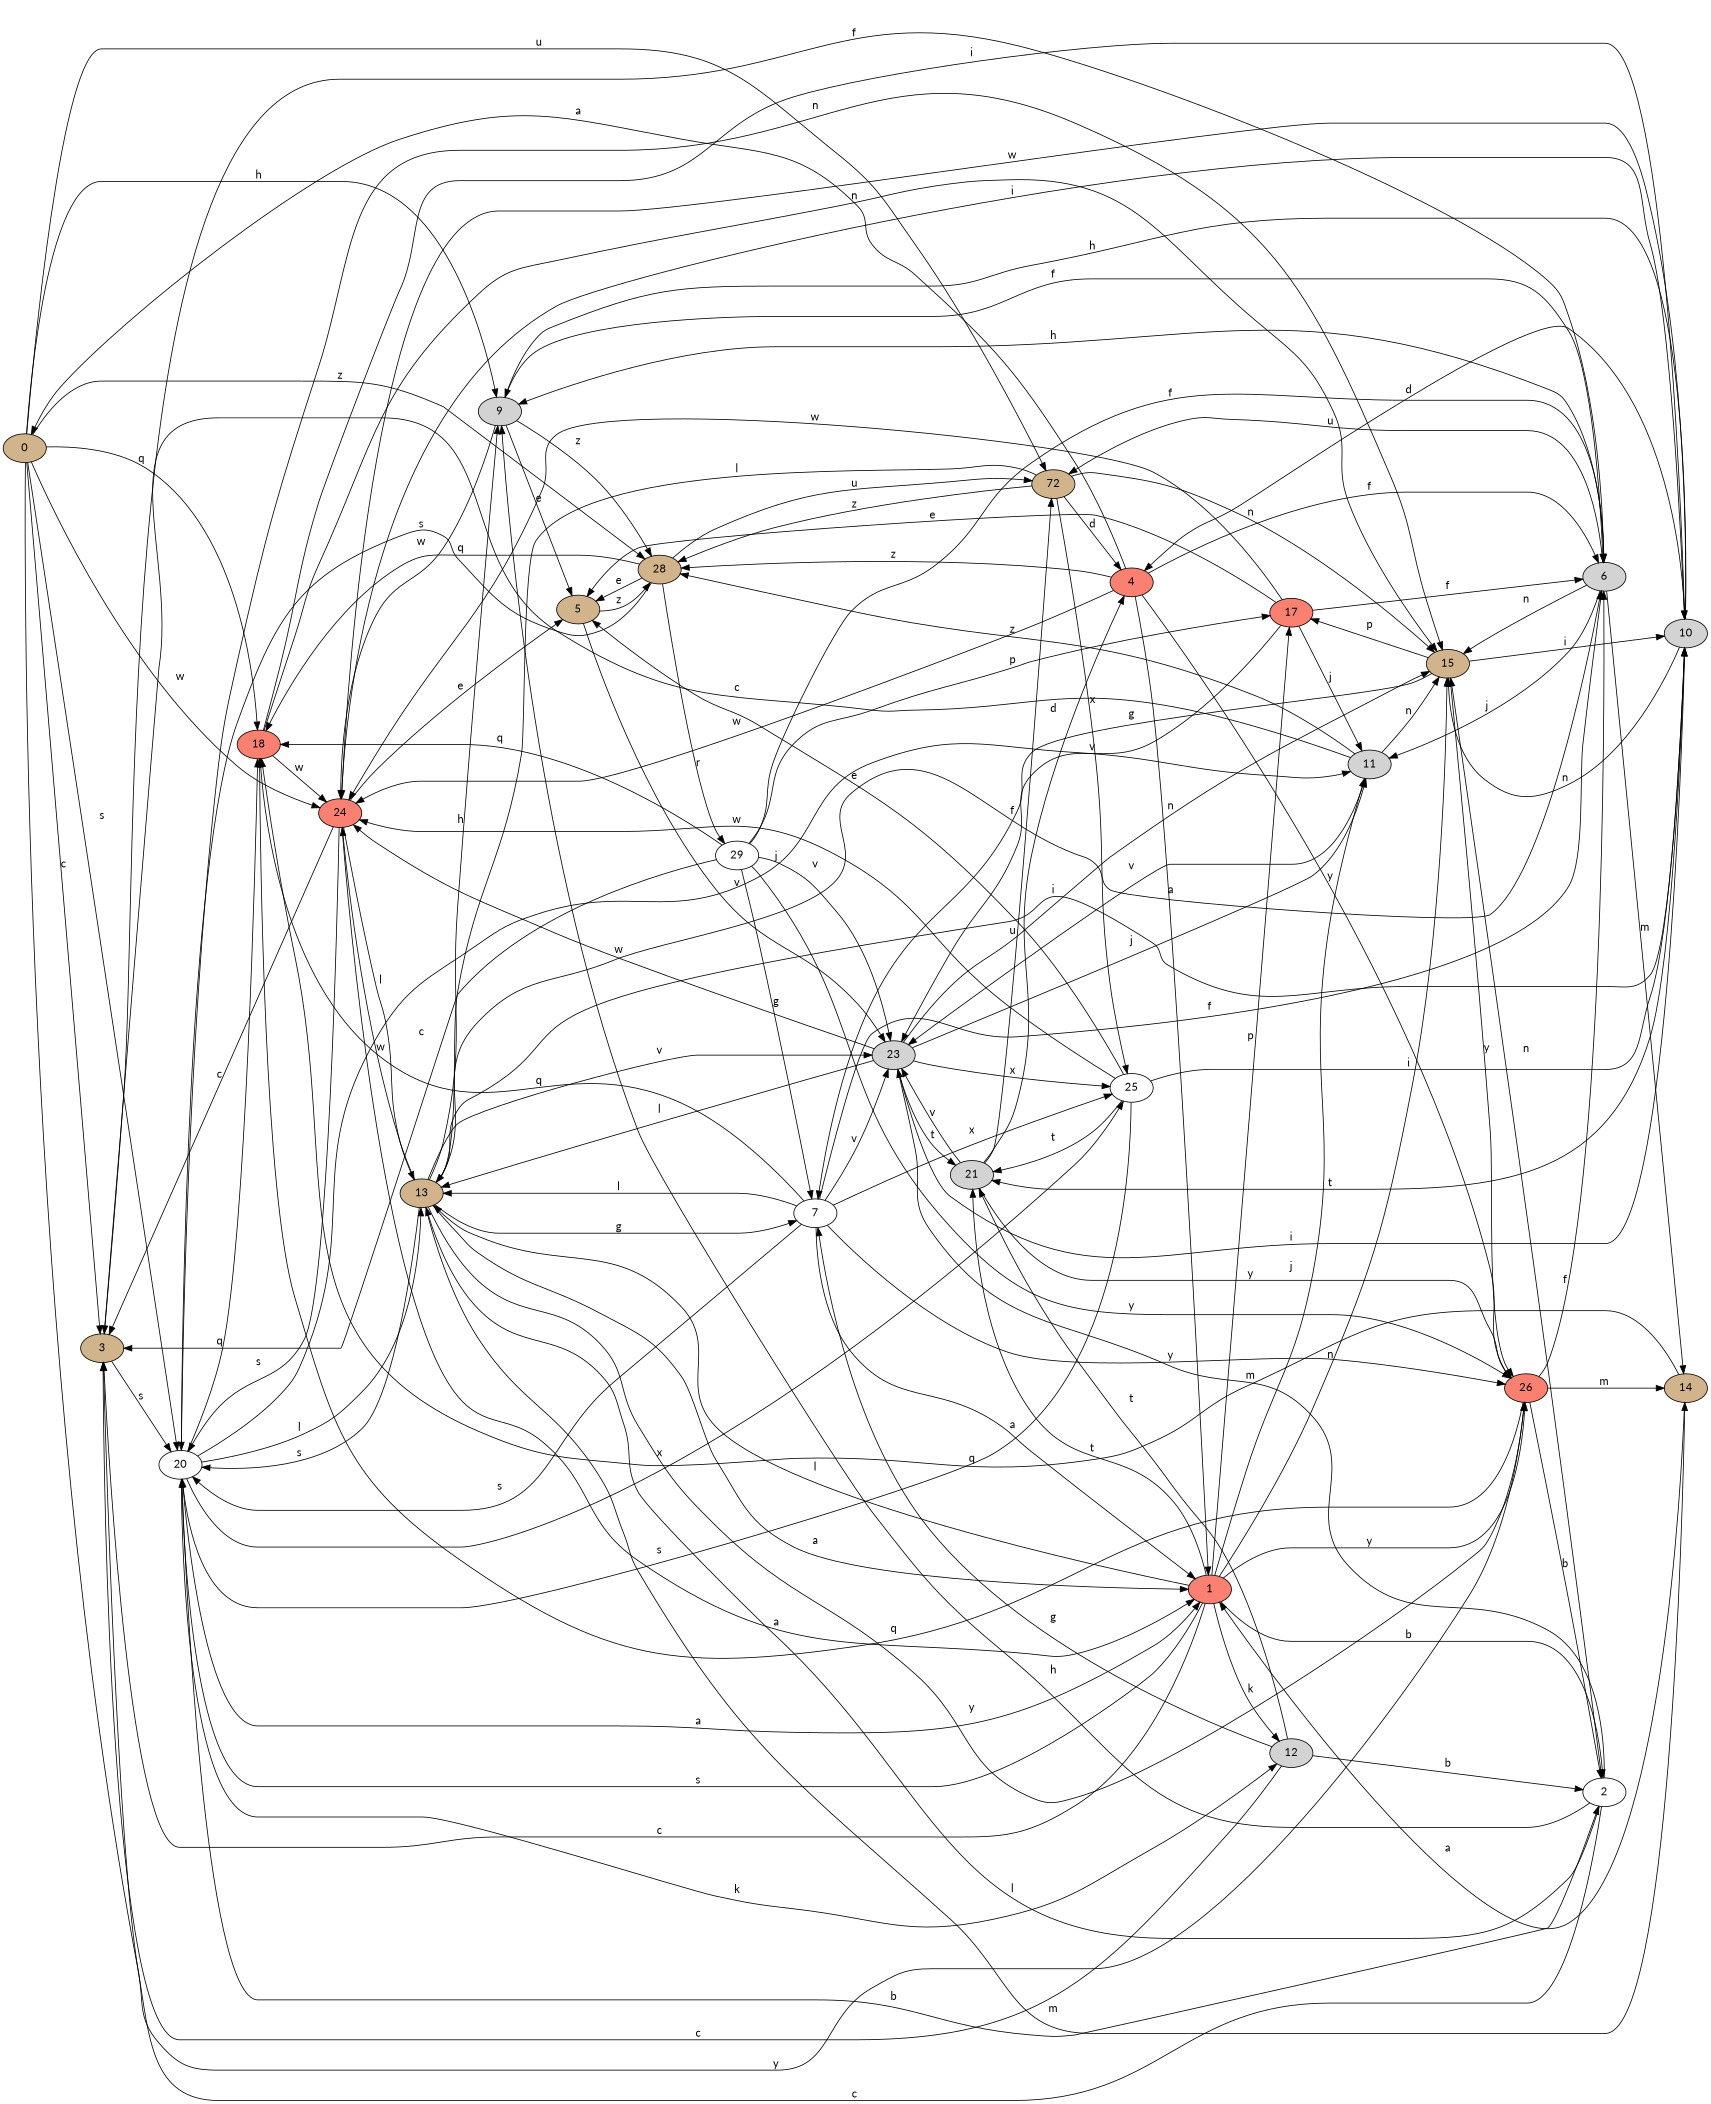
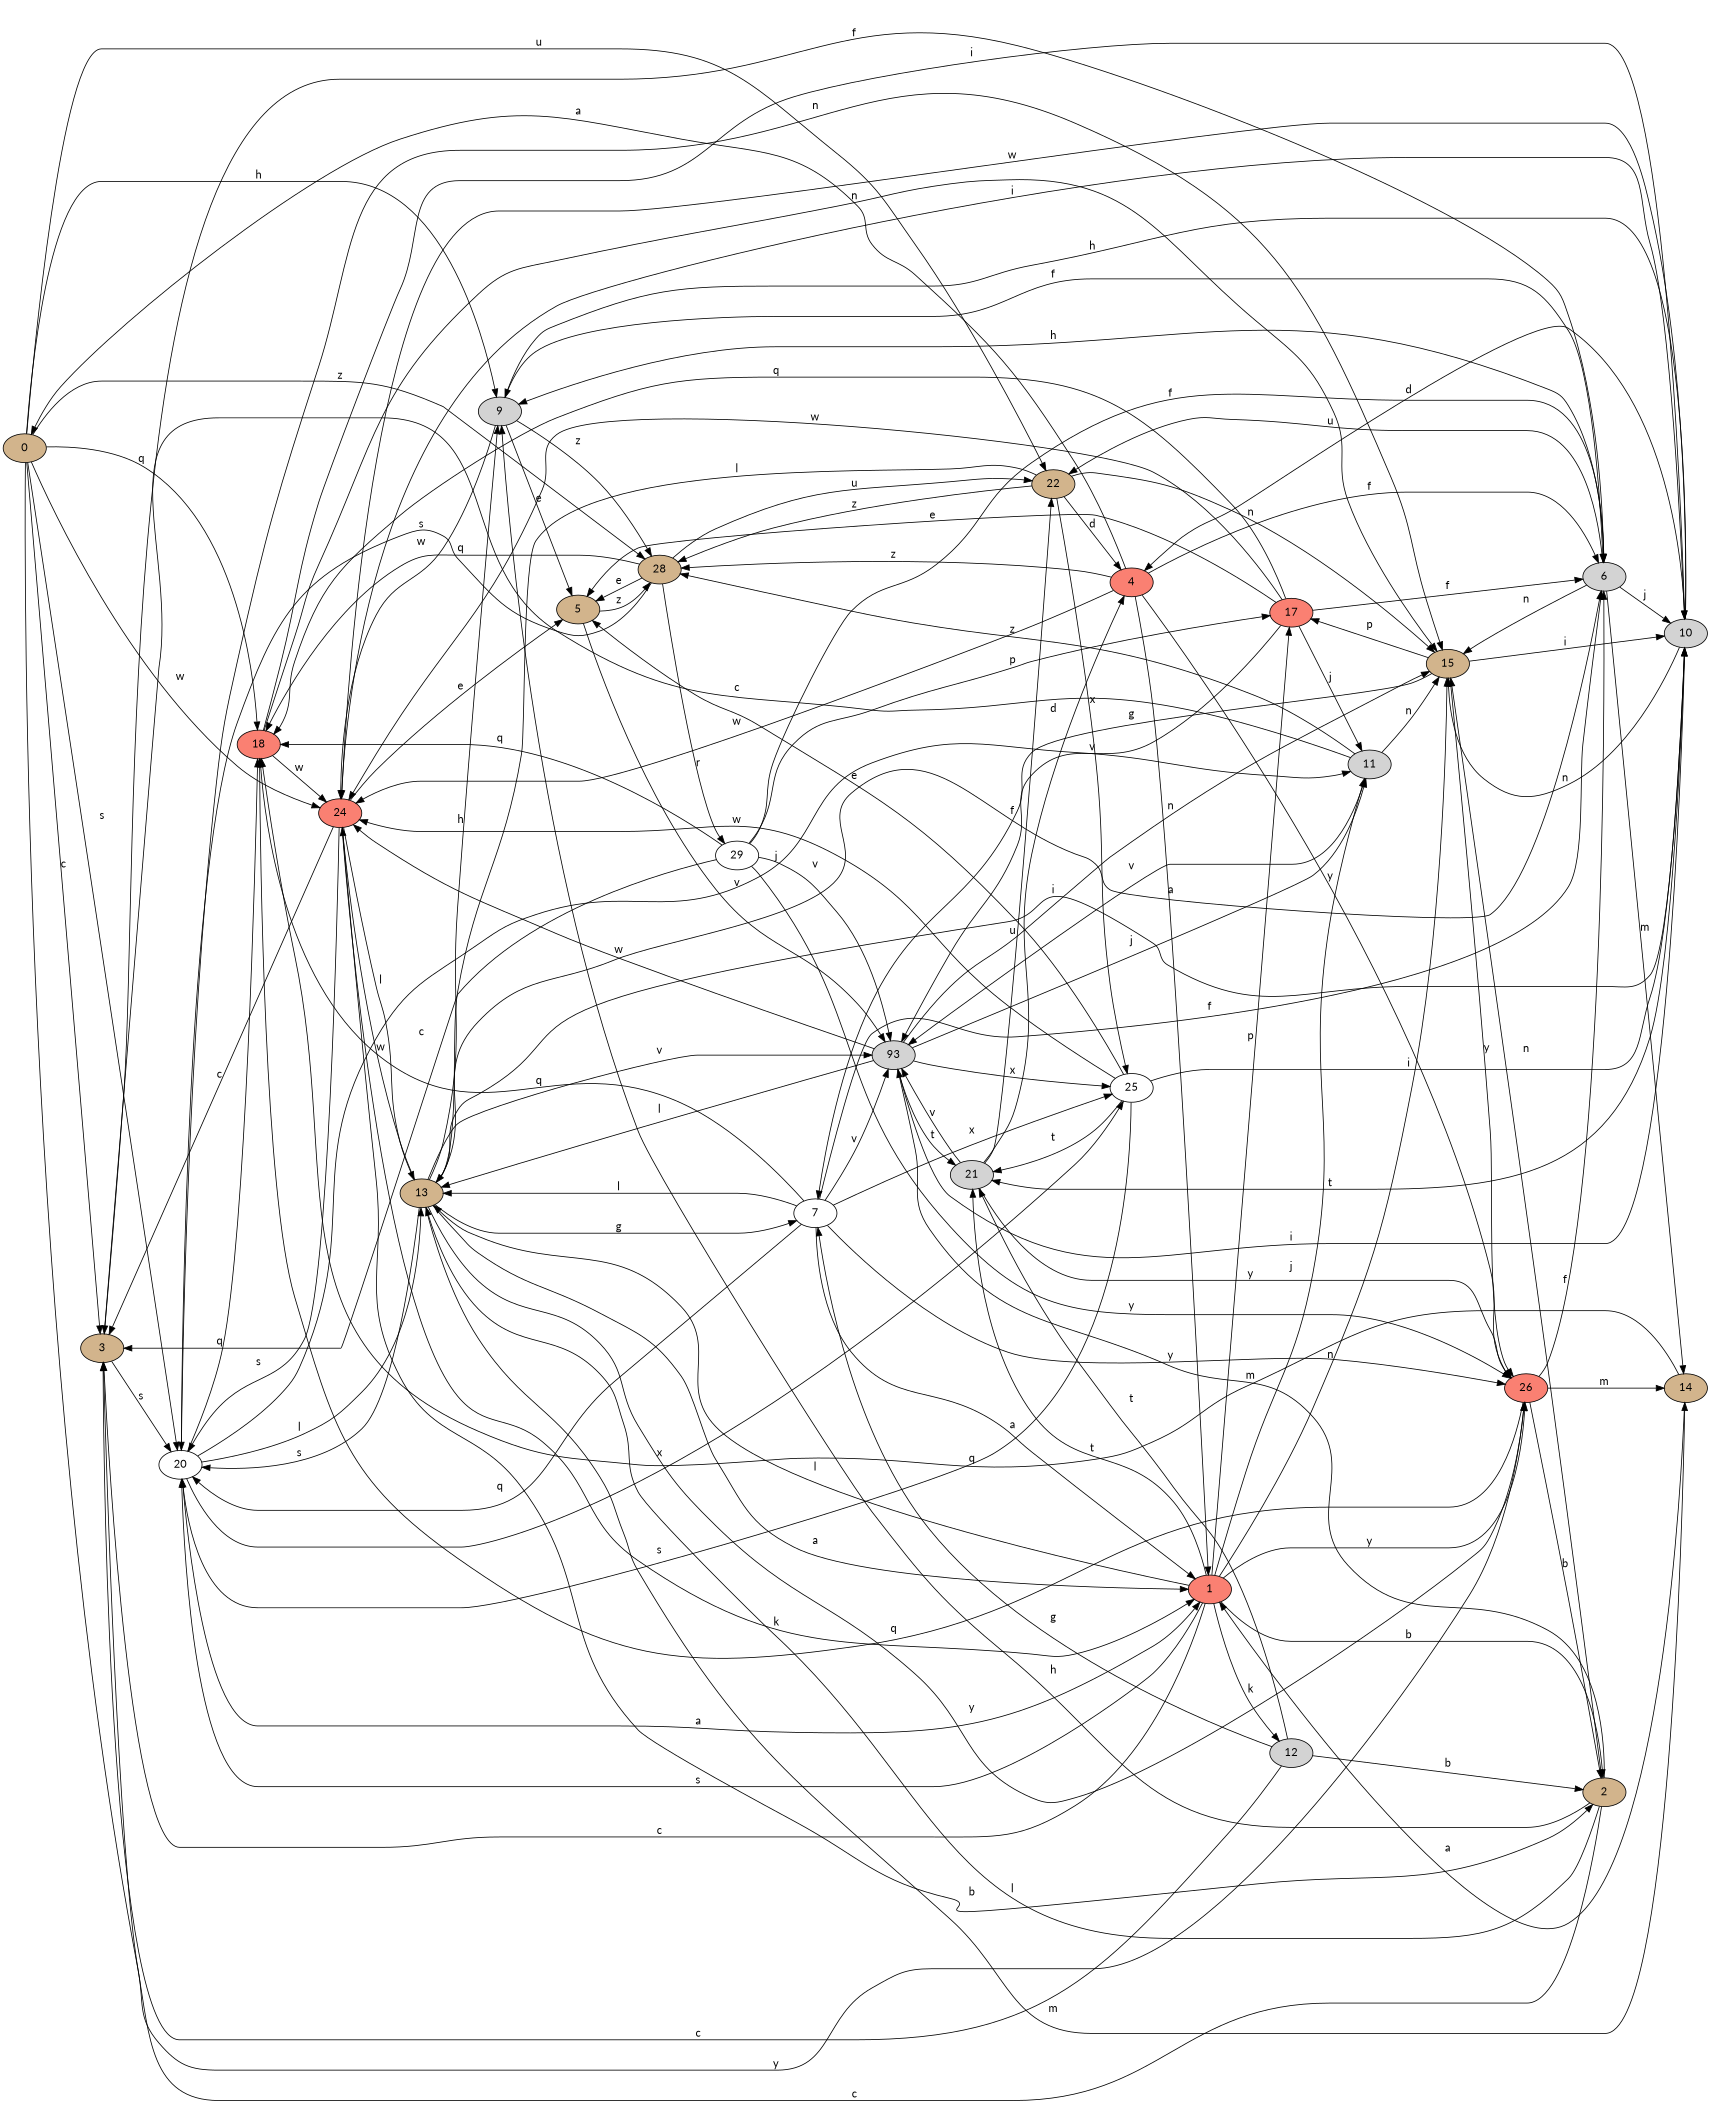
none -> (748, 377)
(1053, 484) -> (1053, 484)
(1518, 694) -> (1642, 603)
(778, 1030) -> none
(894, 1055) -> (894, 1055)
(500, 1487) -> (500, 1487)
(776, 1623) -> (776, 1623)
(1604, 1792) -> (1604, 1792)
(605, 1864) -> none
(706, 2000) -> (649, 1738)
